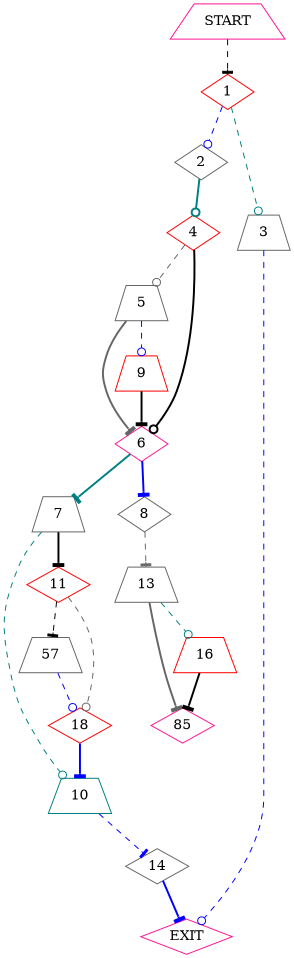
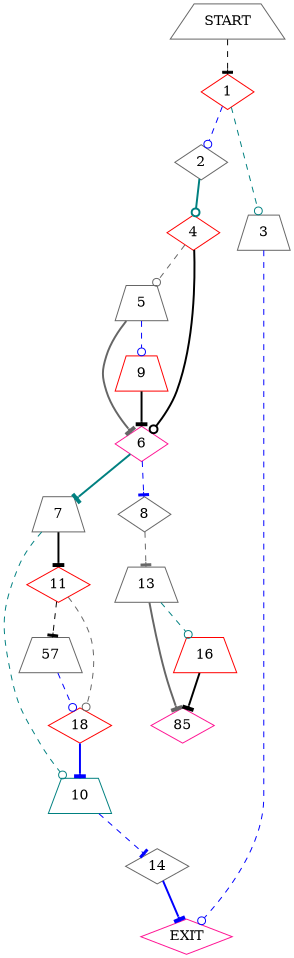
(228, 22) -> (228, 22)
(143, 476) -> (143, 476)
